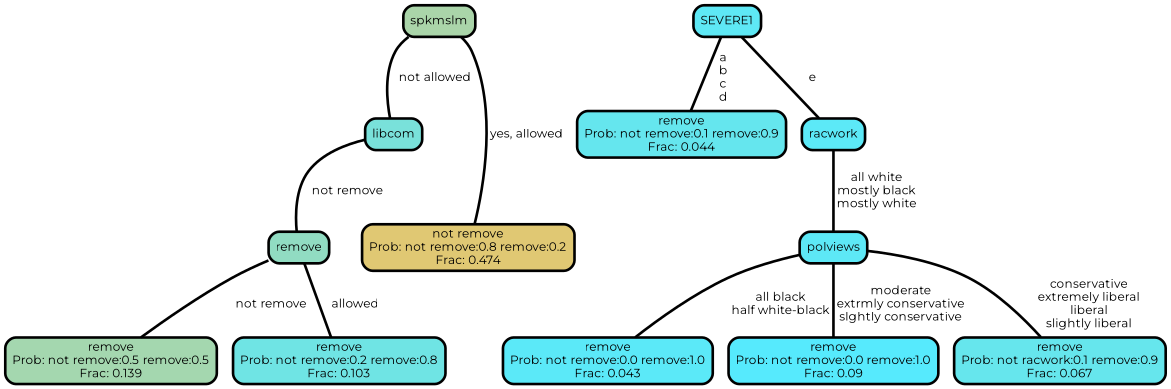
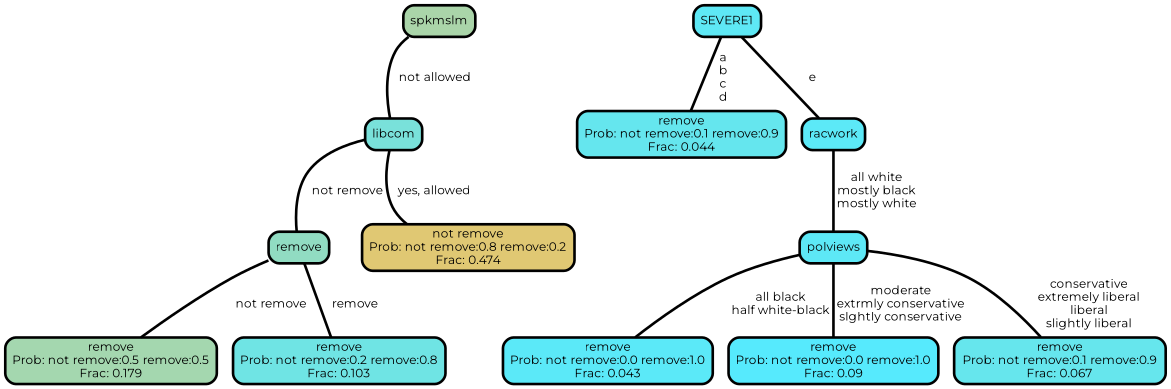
(486, 128) -> (387, 190)
(354, 304) -> (354, 304)
(111, 361) -> (111, 361)
(1060, 361) -> (1060, 361)
